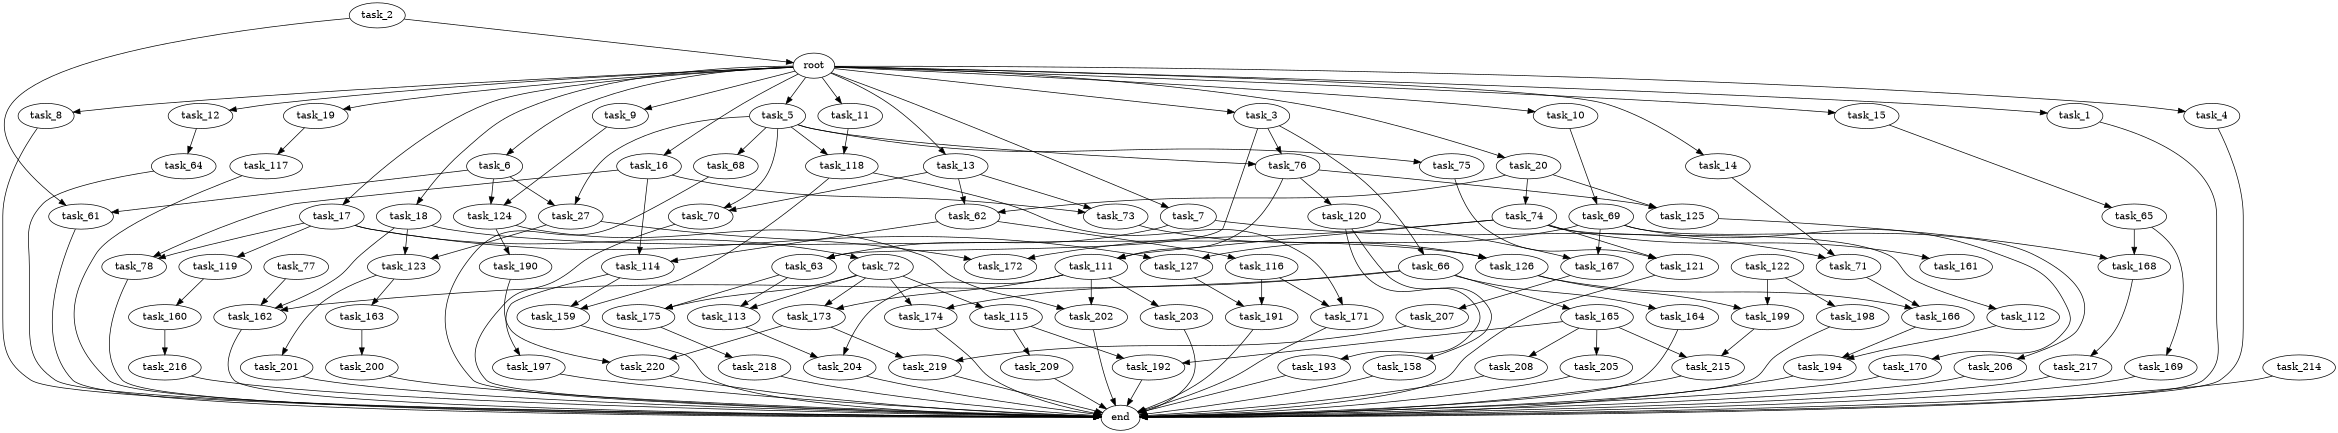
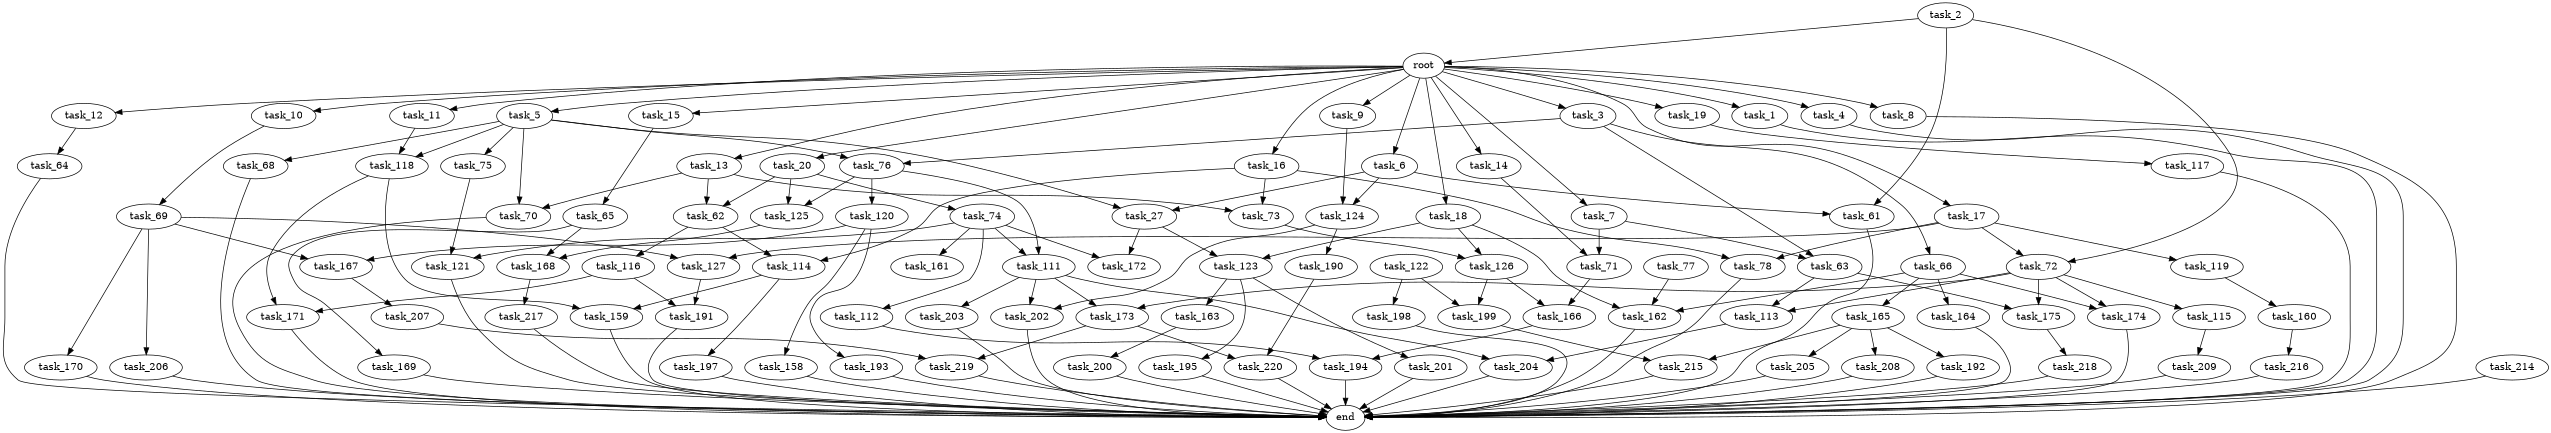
none -> (2205, 122)
(1074, 341) -> none
none -> (1175, 367)
